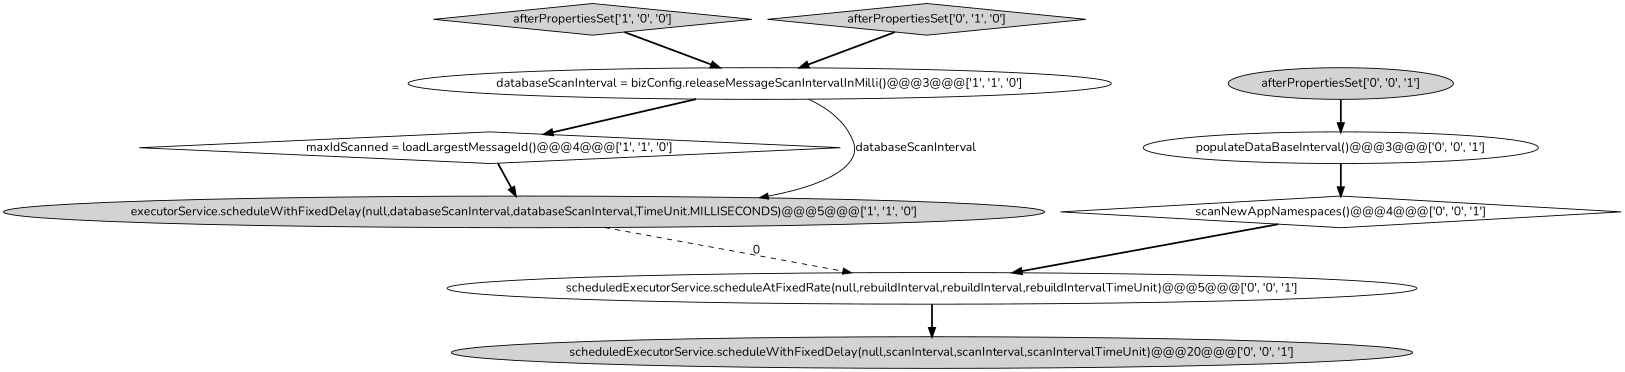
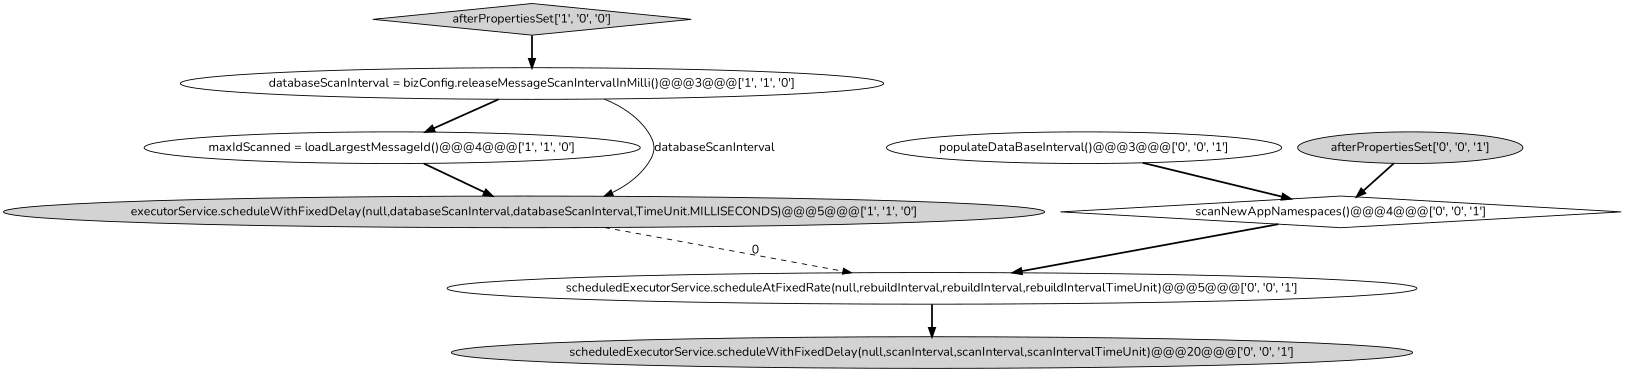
(927, 19) -> none
(1341, 111) -> (1379, 177)
(490, 148) -> (392, 148)
